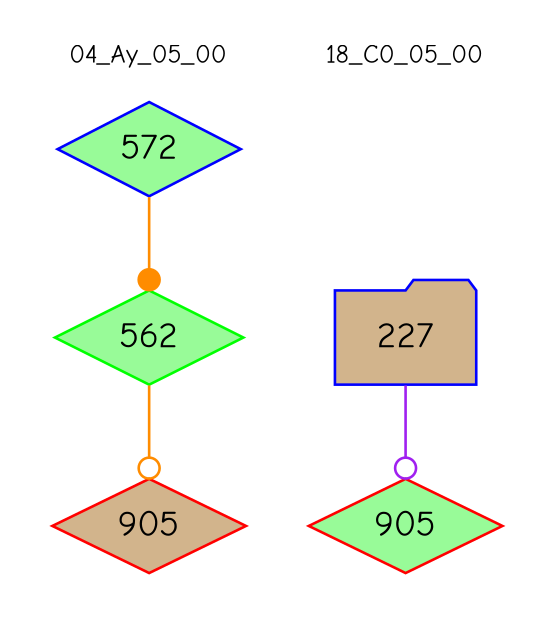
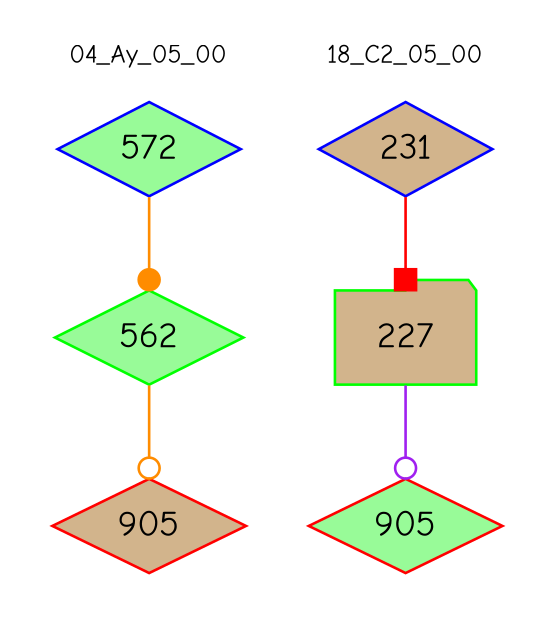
(406, 56) -> (406, 56)
none -> (406, 149)
(406, 338) -> (406, 338)
